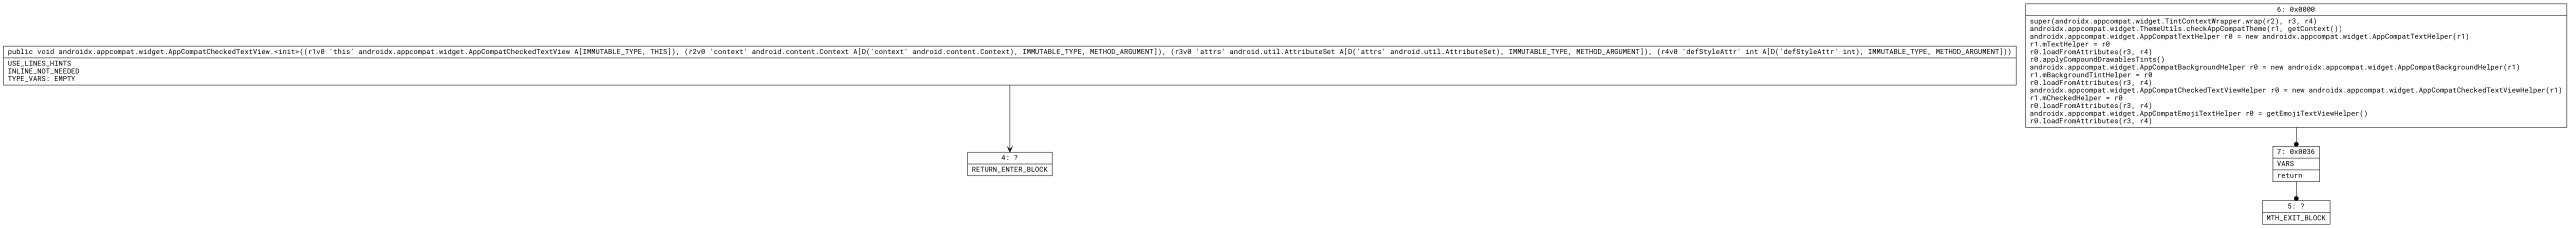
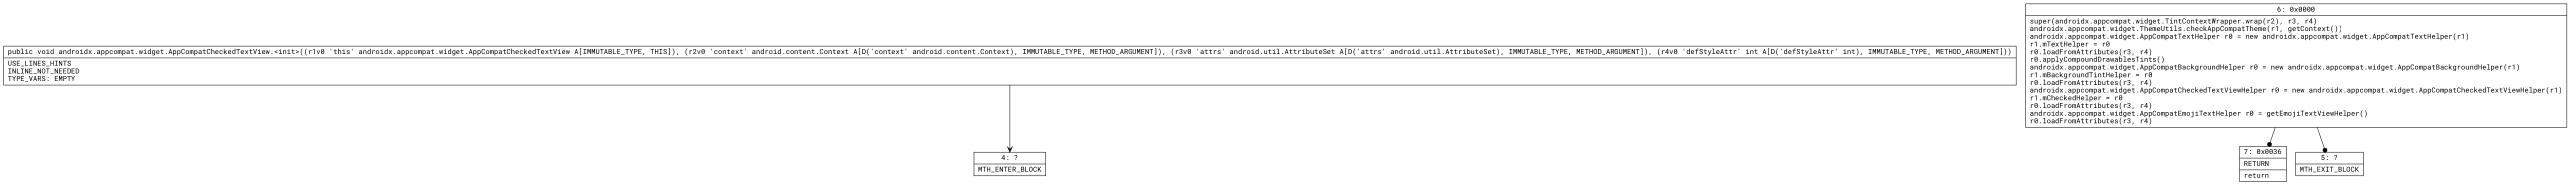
(2286, 164) -> (2257, 164)
(1010, 170) -> (1010, 170)
(2296, 189) -> (2321, 138)
